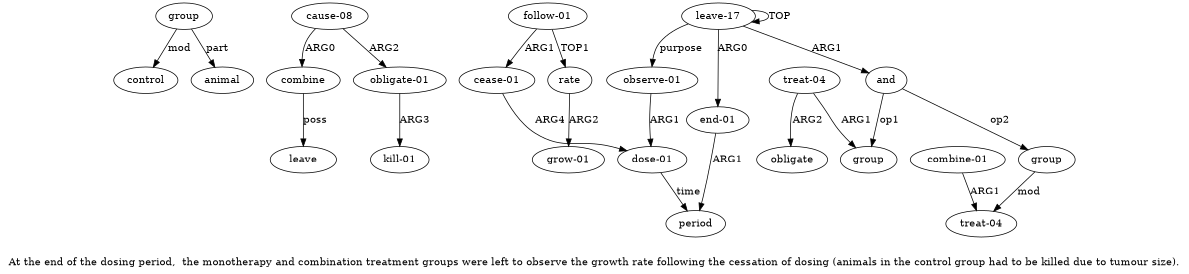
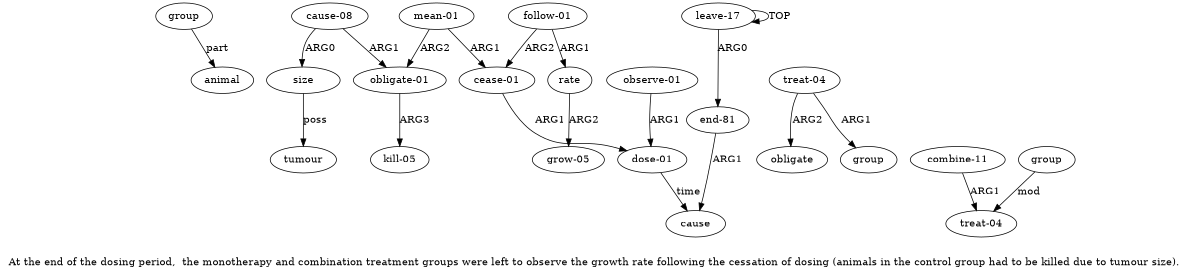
none -> (437, 16)
(665, 37) -> none
(385, 48) -> (385, 48)
(540, 48) -> (540, 48)
(575, 48) -> (575, 48)
(146, 80) -> none
(303, 80) -> (303, 80)
(886, 80) -> none
(550, 120) -> (550, 120)
(718, 120) -> (718, 120)
(303, 160) -> (303, 160)
(400, 160) -> (400, 160)
(568, 160) -> (568, 160)
(958, 160) -> (958, 160)
(696, 224) -> (696, 224)
